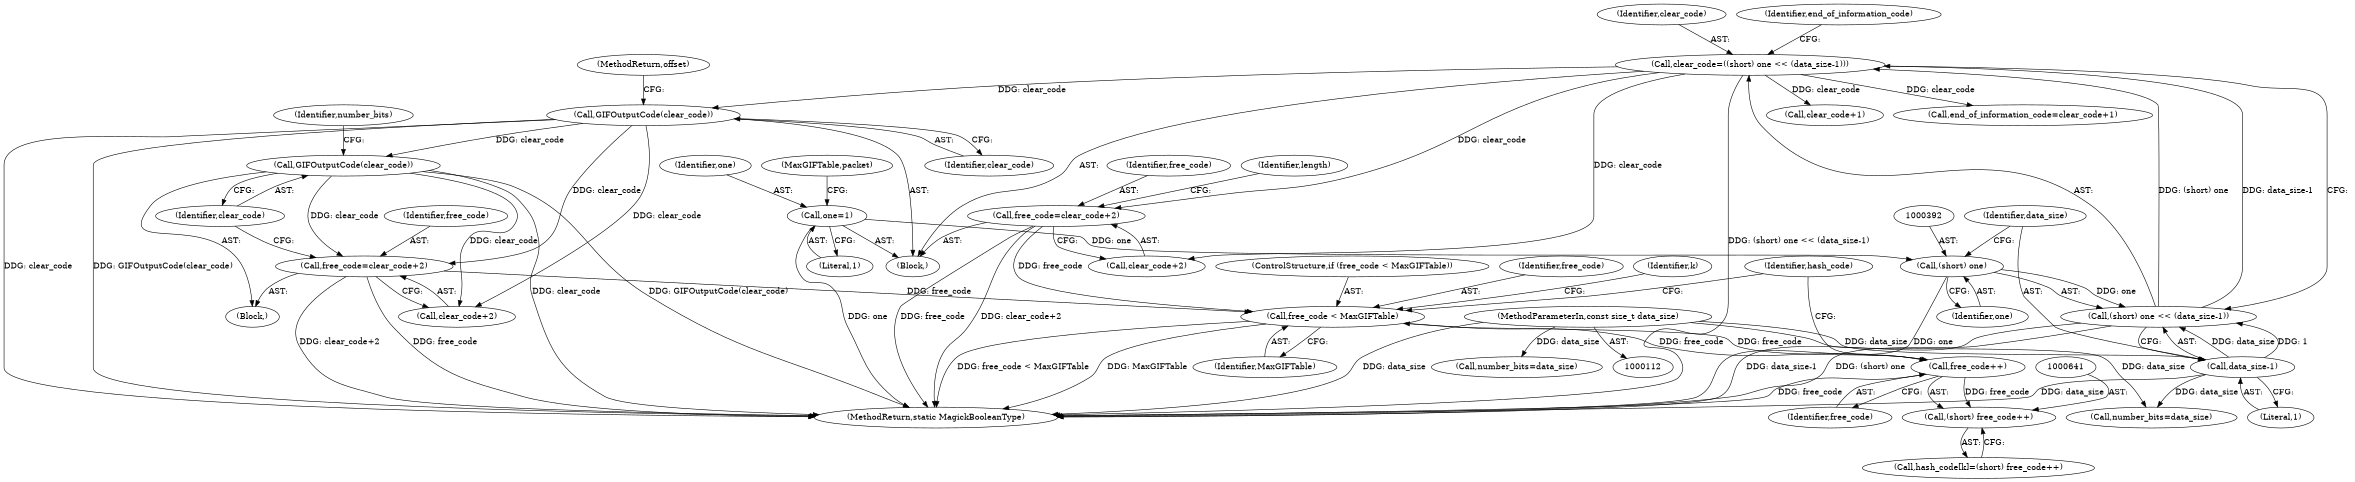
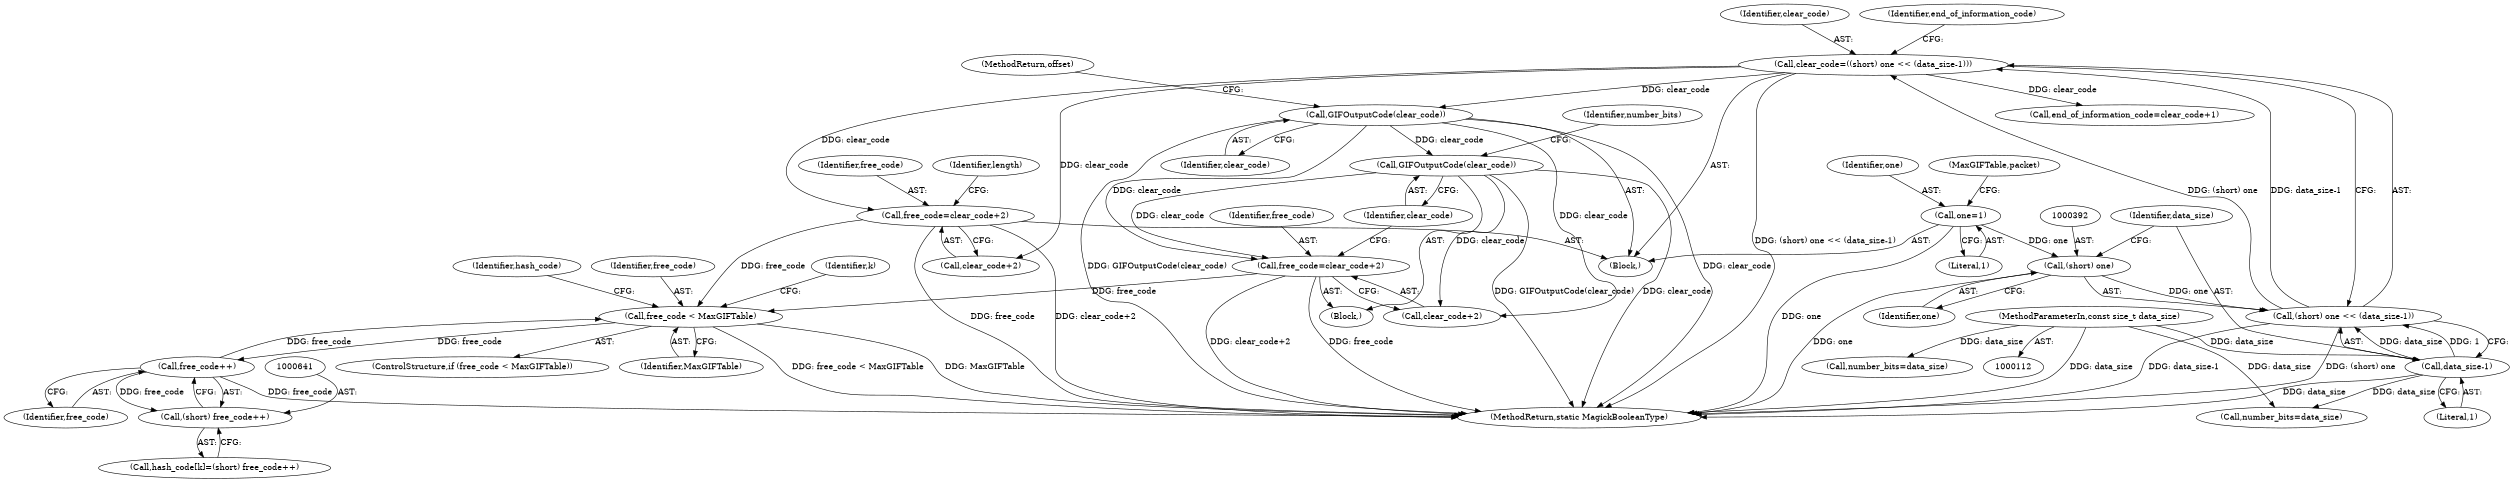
(1825, 115) -> none
(1344, 289) -> (586, 341)
(1817, 330) -> (195, 397)
